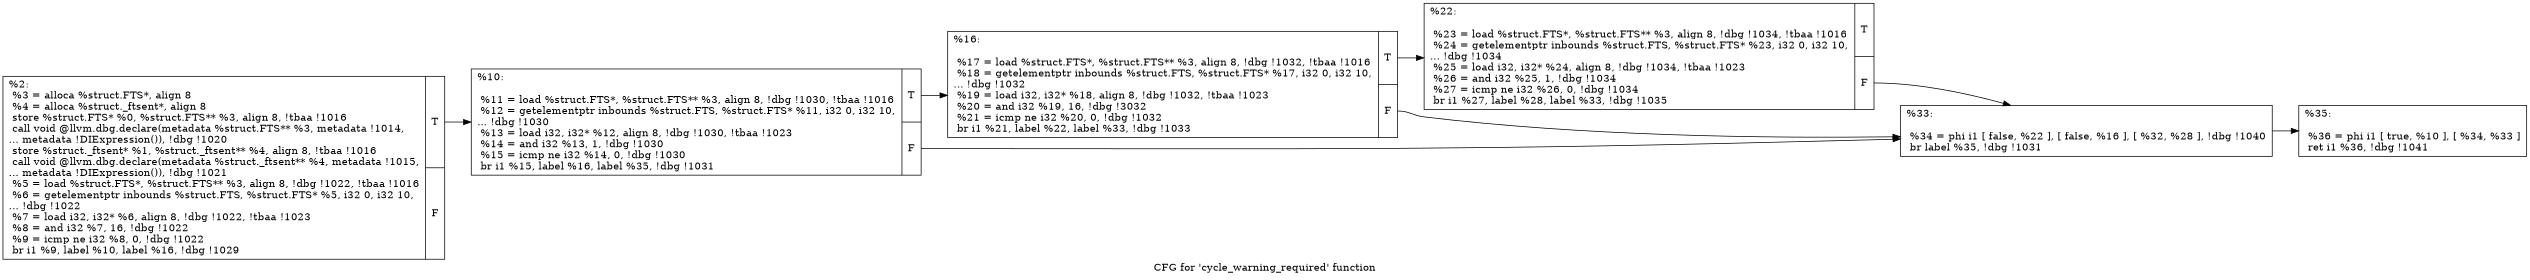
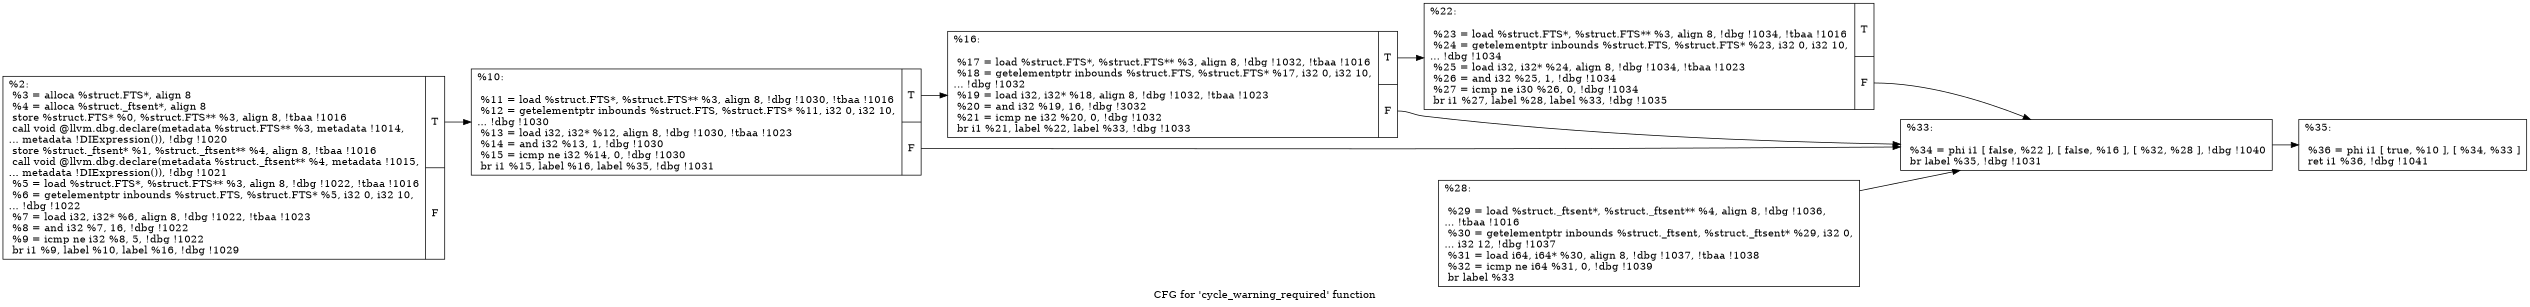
(1534, 90) -> (1534, 90)
none -> (1649, 233)
(107, 239) -> (107, 239)
